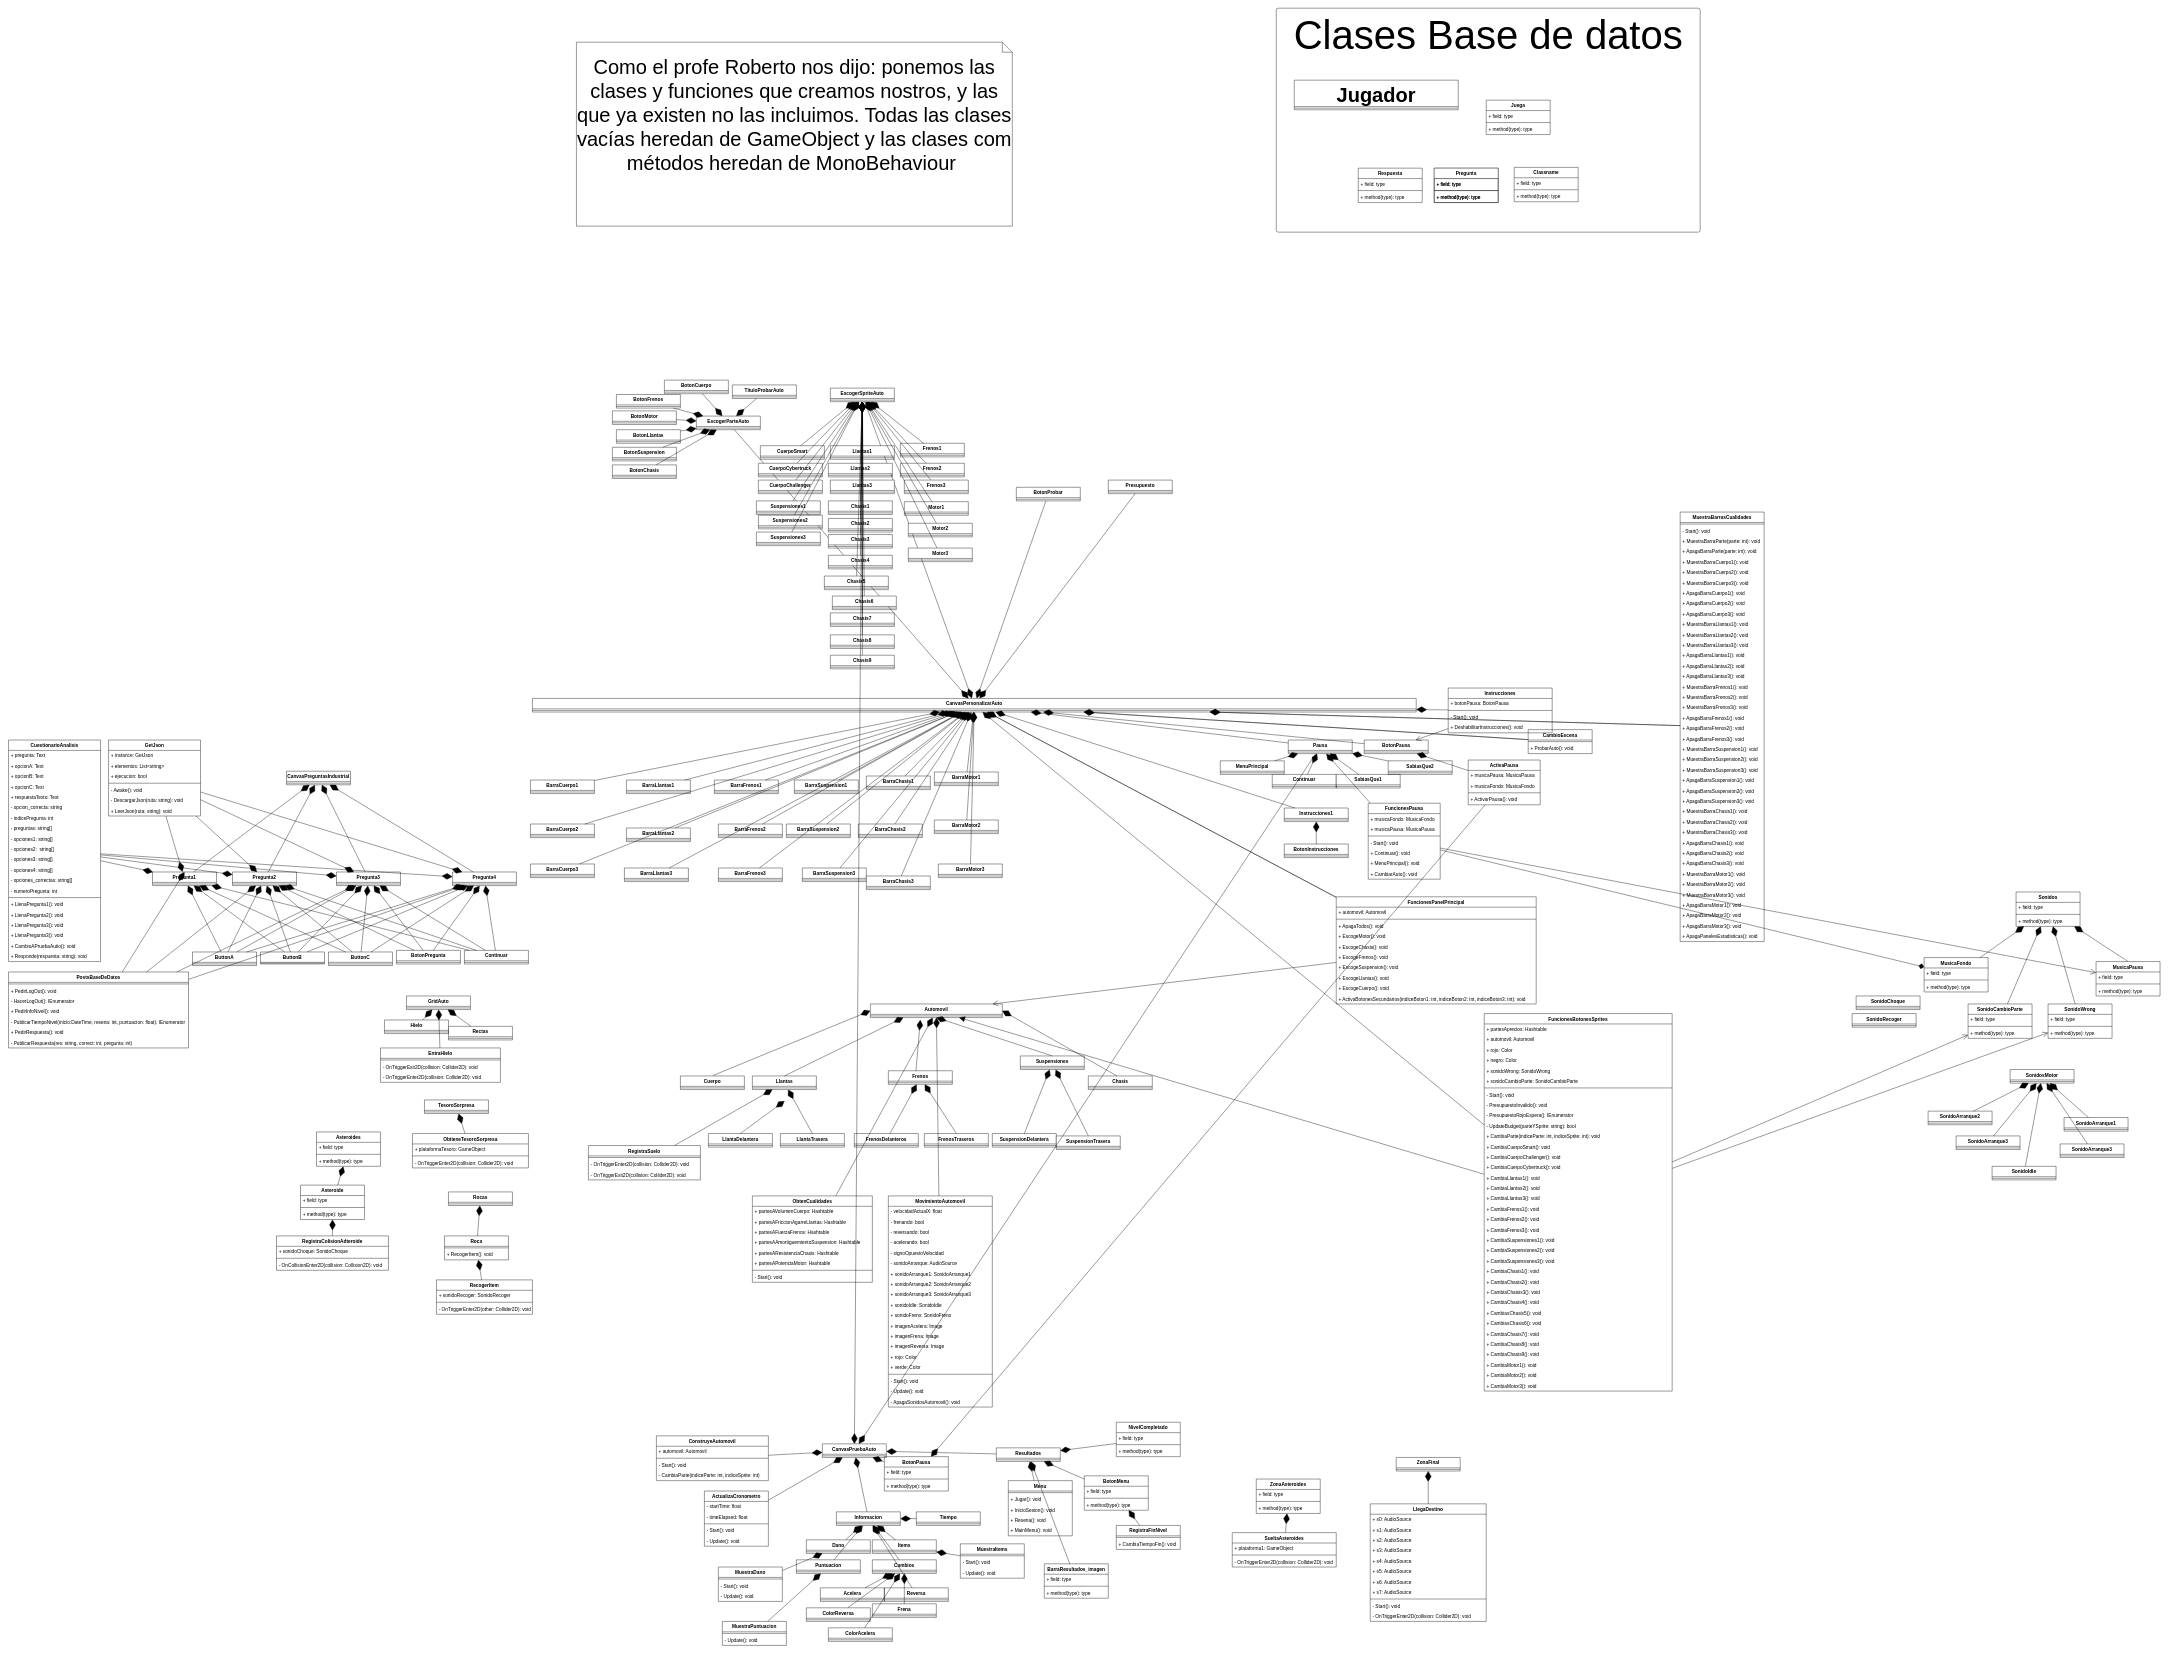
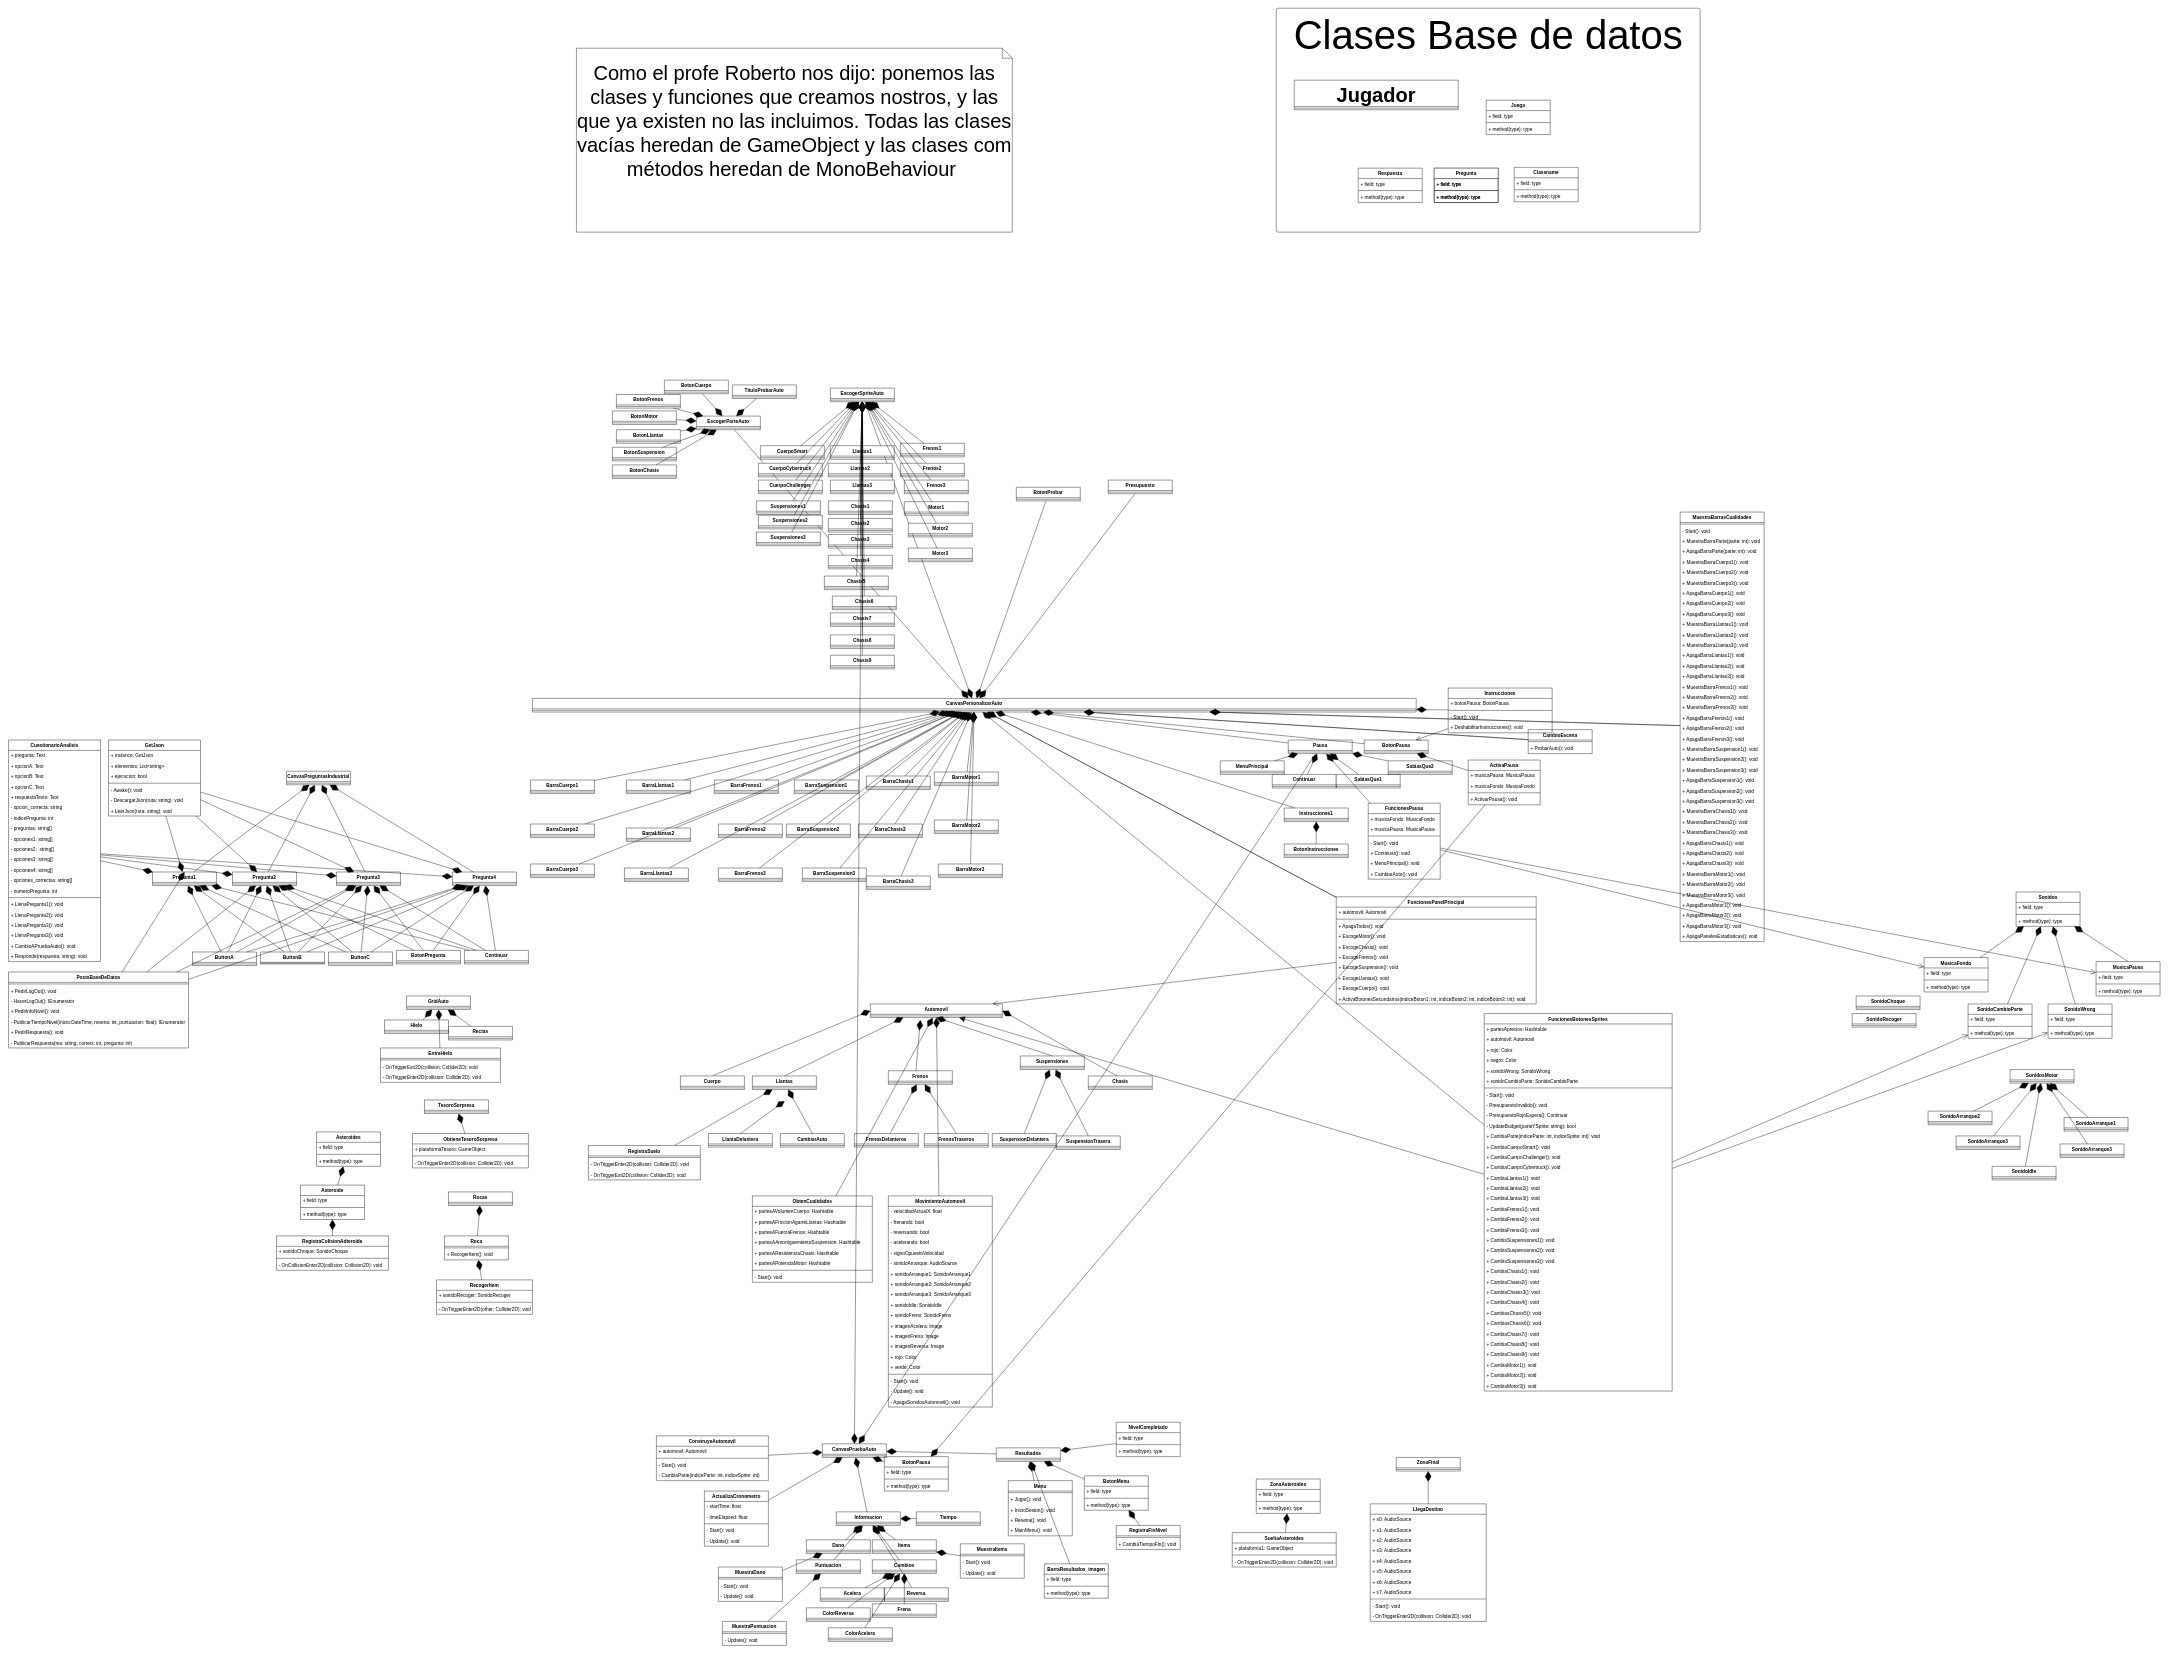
(794, 134) -> (794, 140)
(1918, 966) -> (1919, 966)
(1536, 1116) -> (1532, 1116)
(812, 1139) -> (812, 1139)
